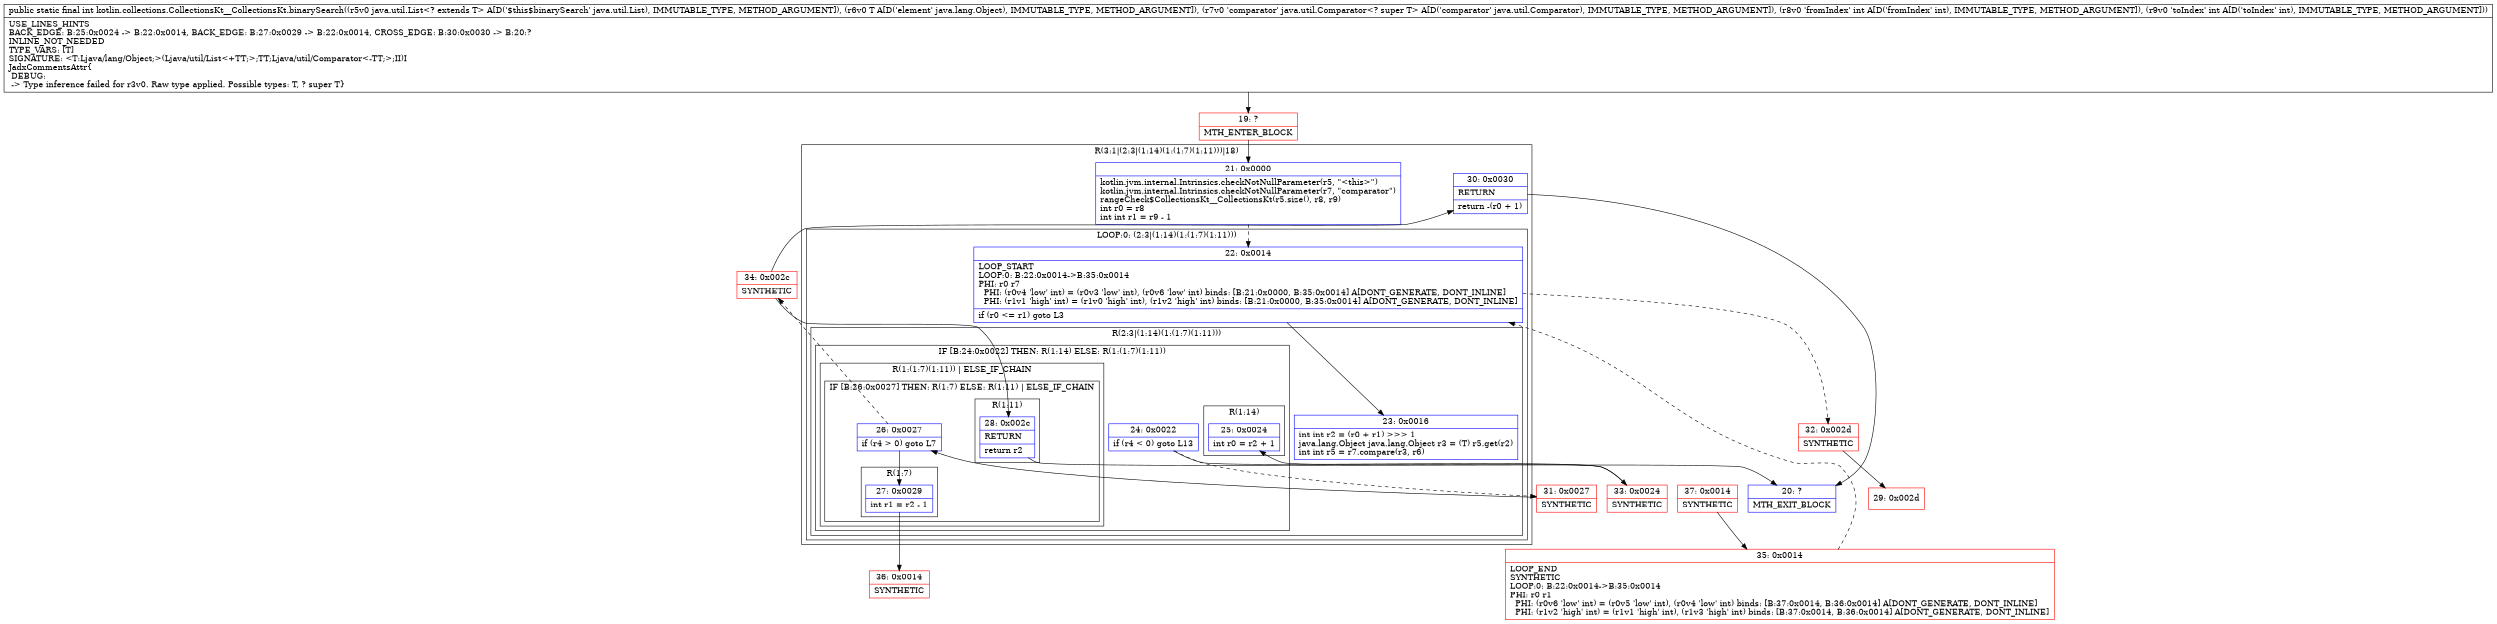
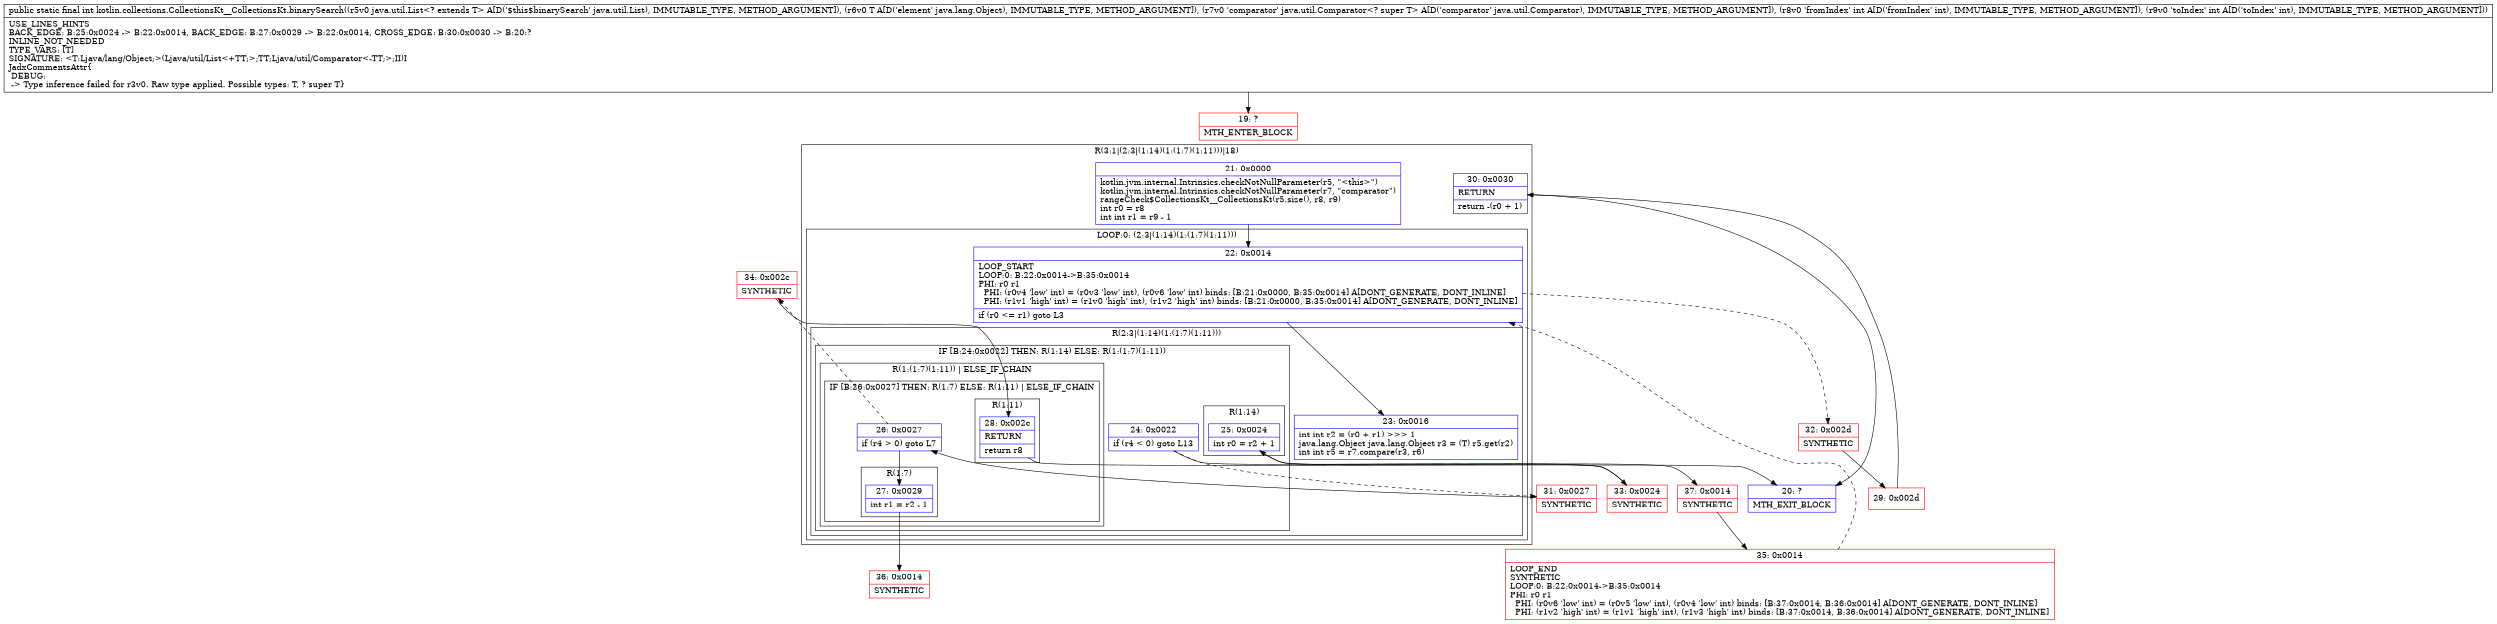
(1248, 148) -> none
(1099, 225) -> (1809, 235)
(1248, 233) -> (1248, 233)
(1001, 284) -> (1001, 284)
(1004, 451) -> (1004, 451)
none -> (1477, 464)
